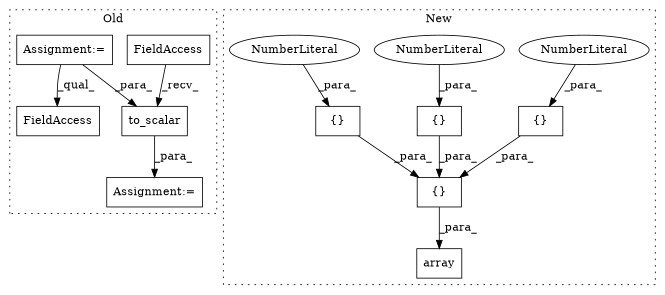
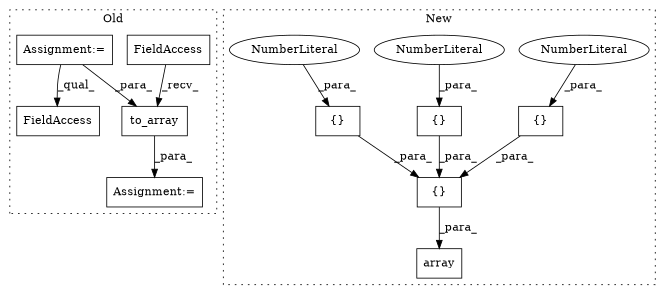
(155, 121) -> (155, 121)
